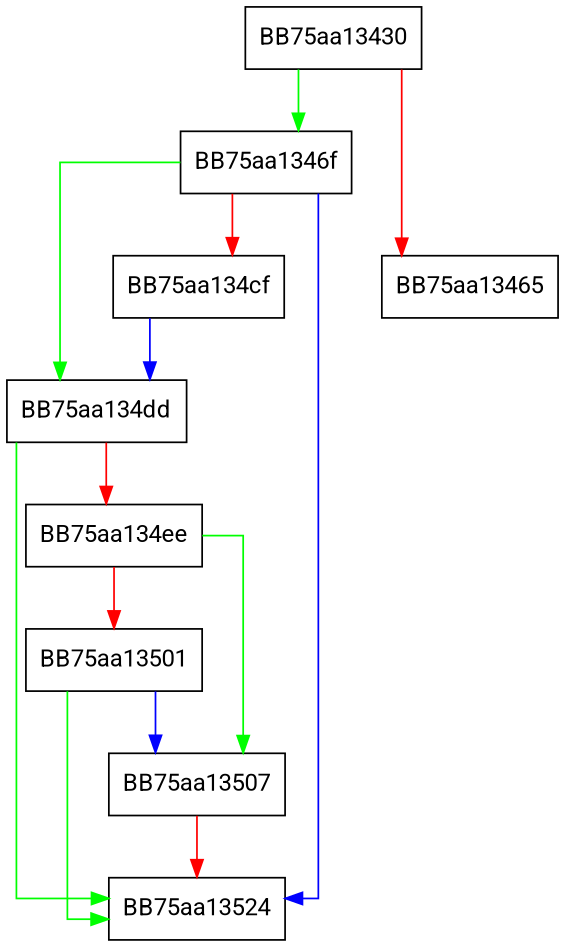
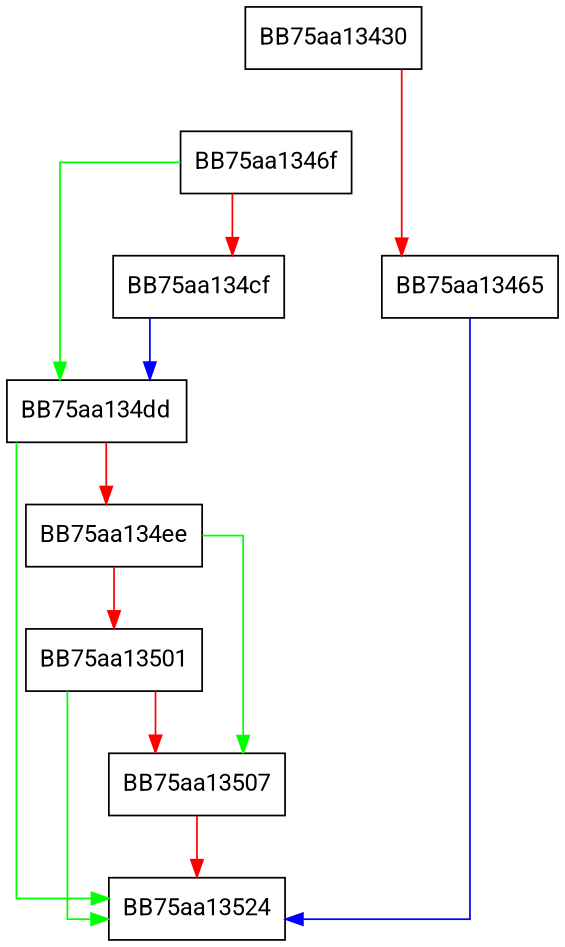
(298, 91) -> none
(318, 554) -> (470, 702)
(156, 713) -> (156, 713)
